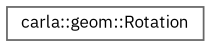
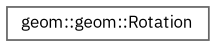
(105, 23) -> (108, 23)
